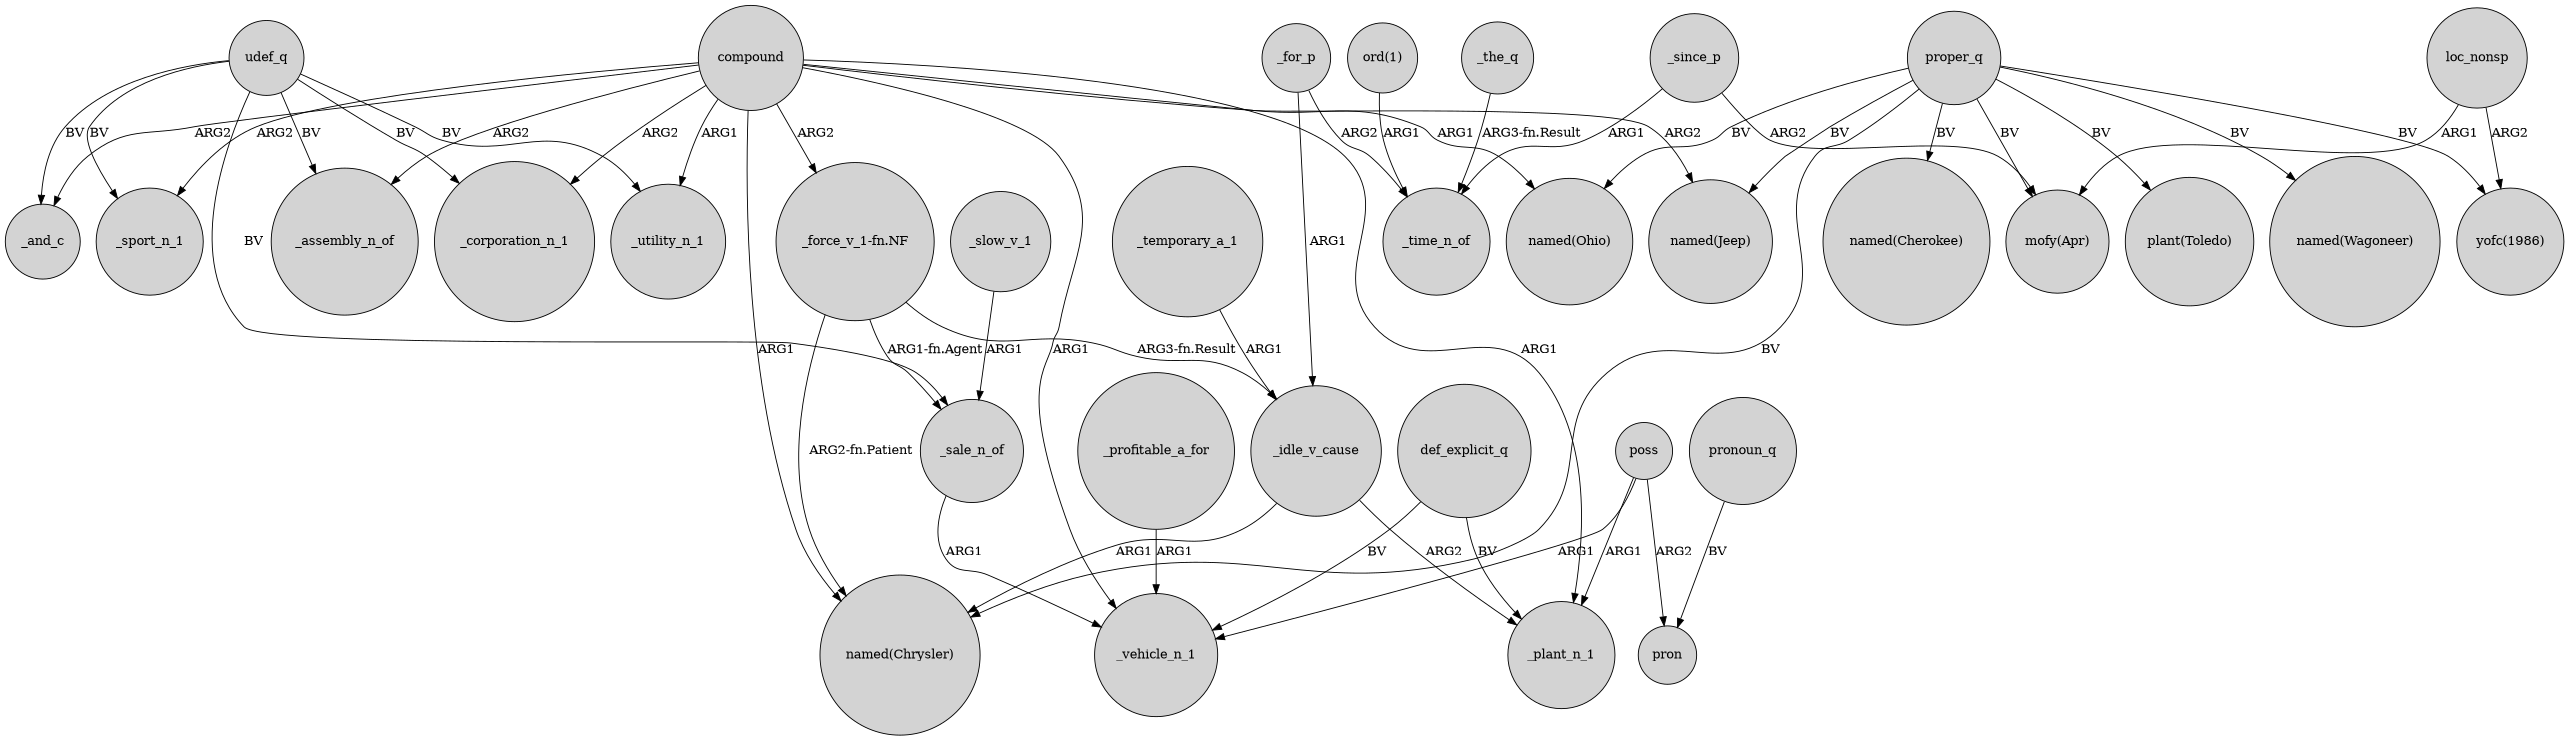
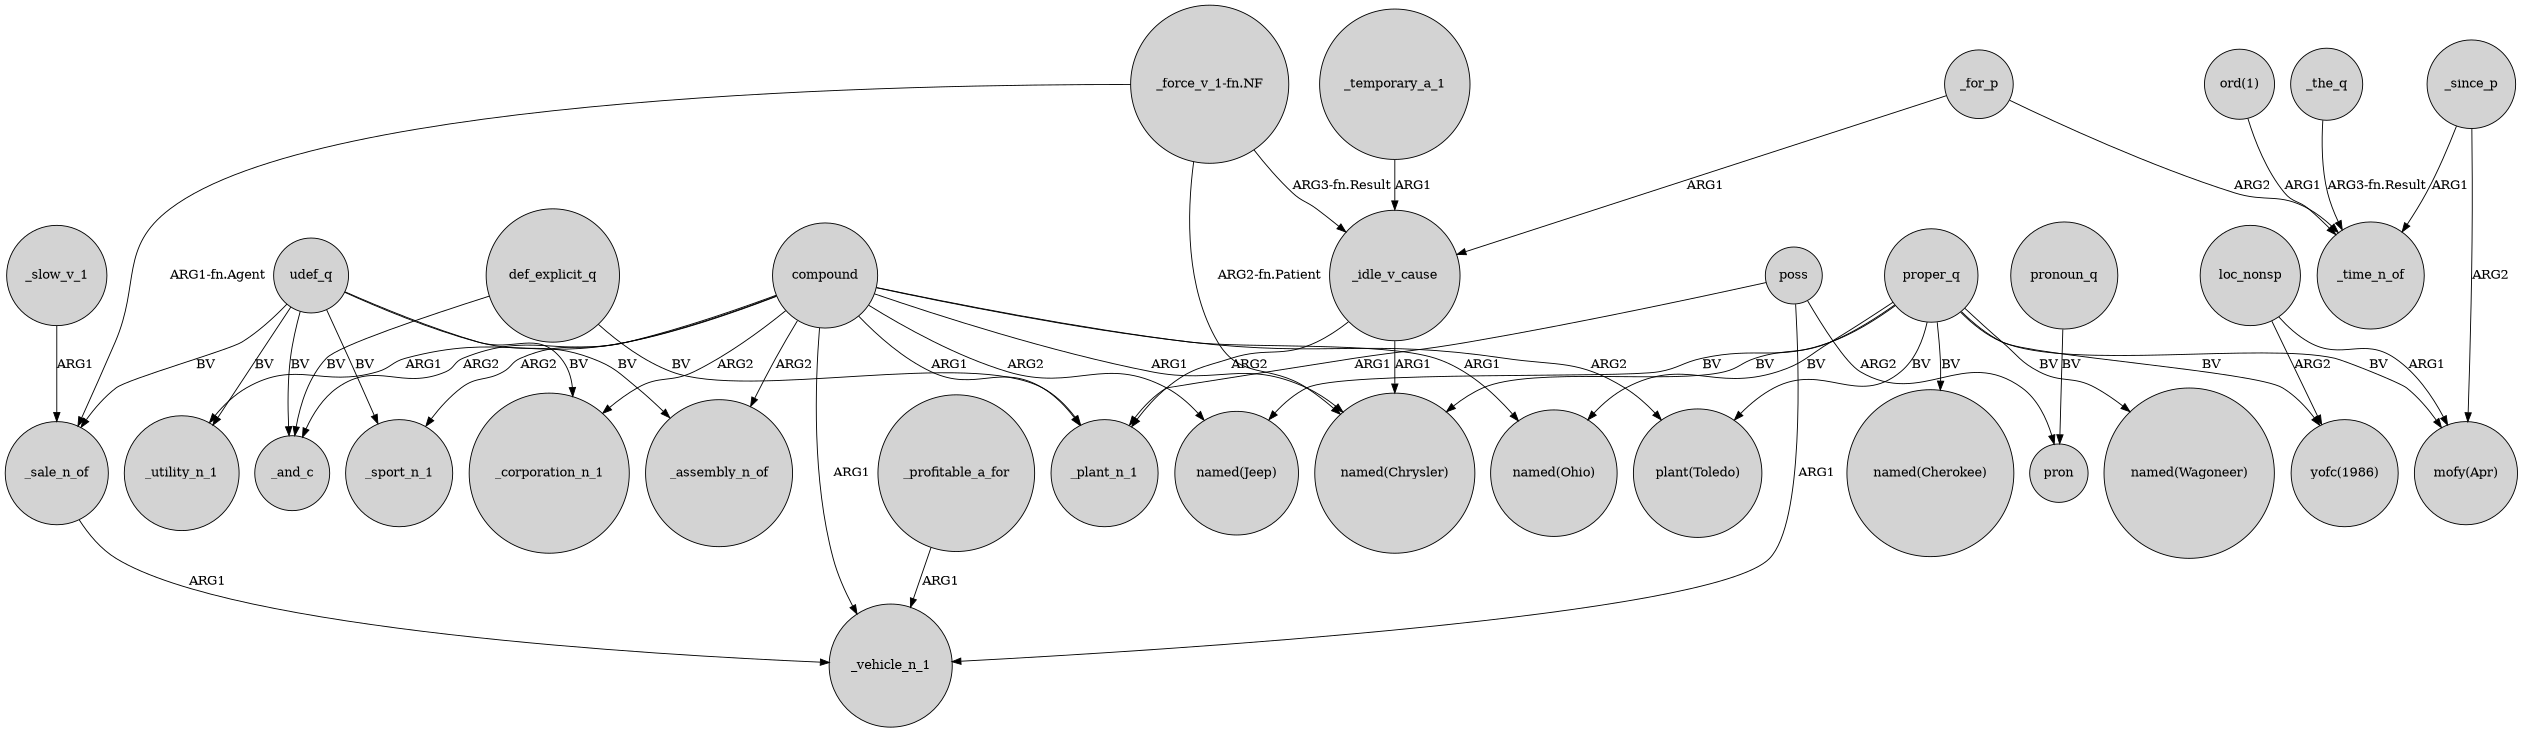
(794, 134) -> (1450, 352)
(1336, 566) -> (371, 337)
